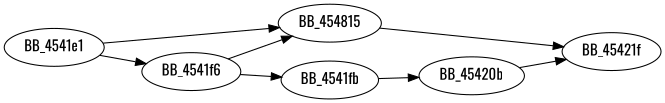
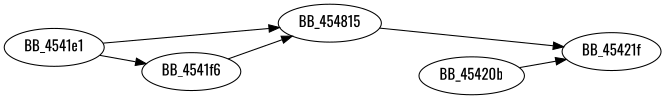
(330, 80) -> none
